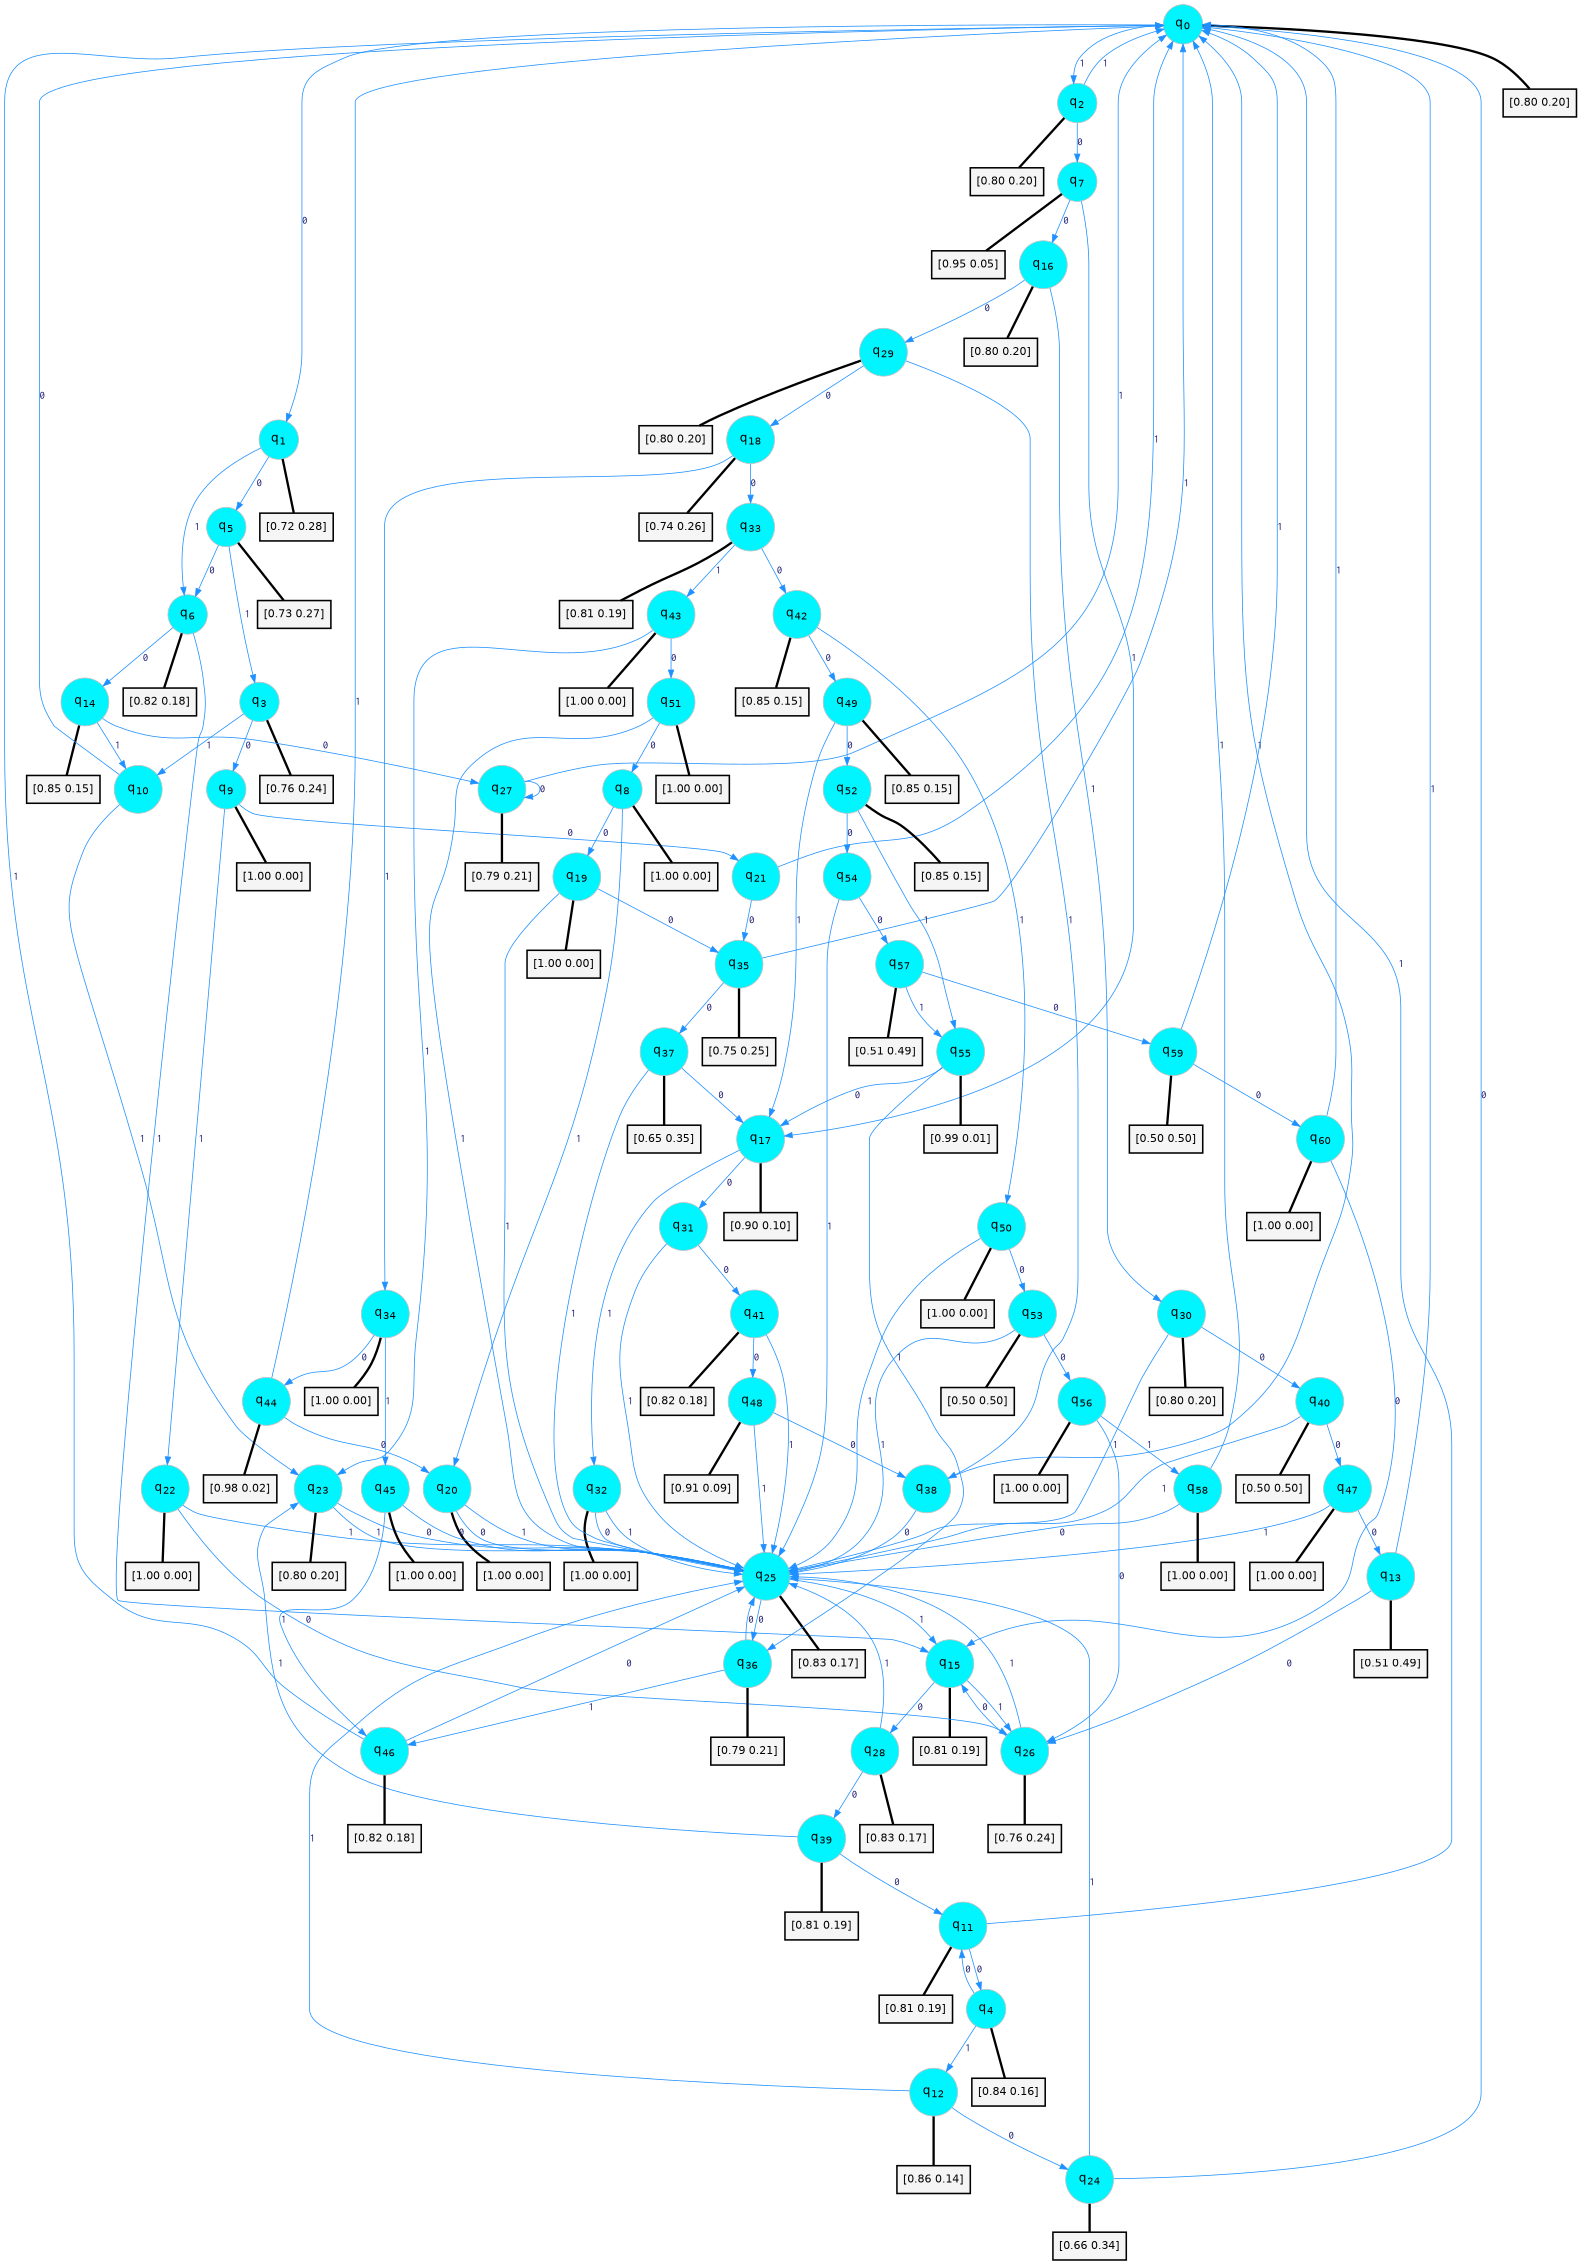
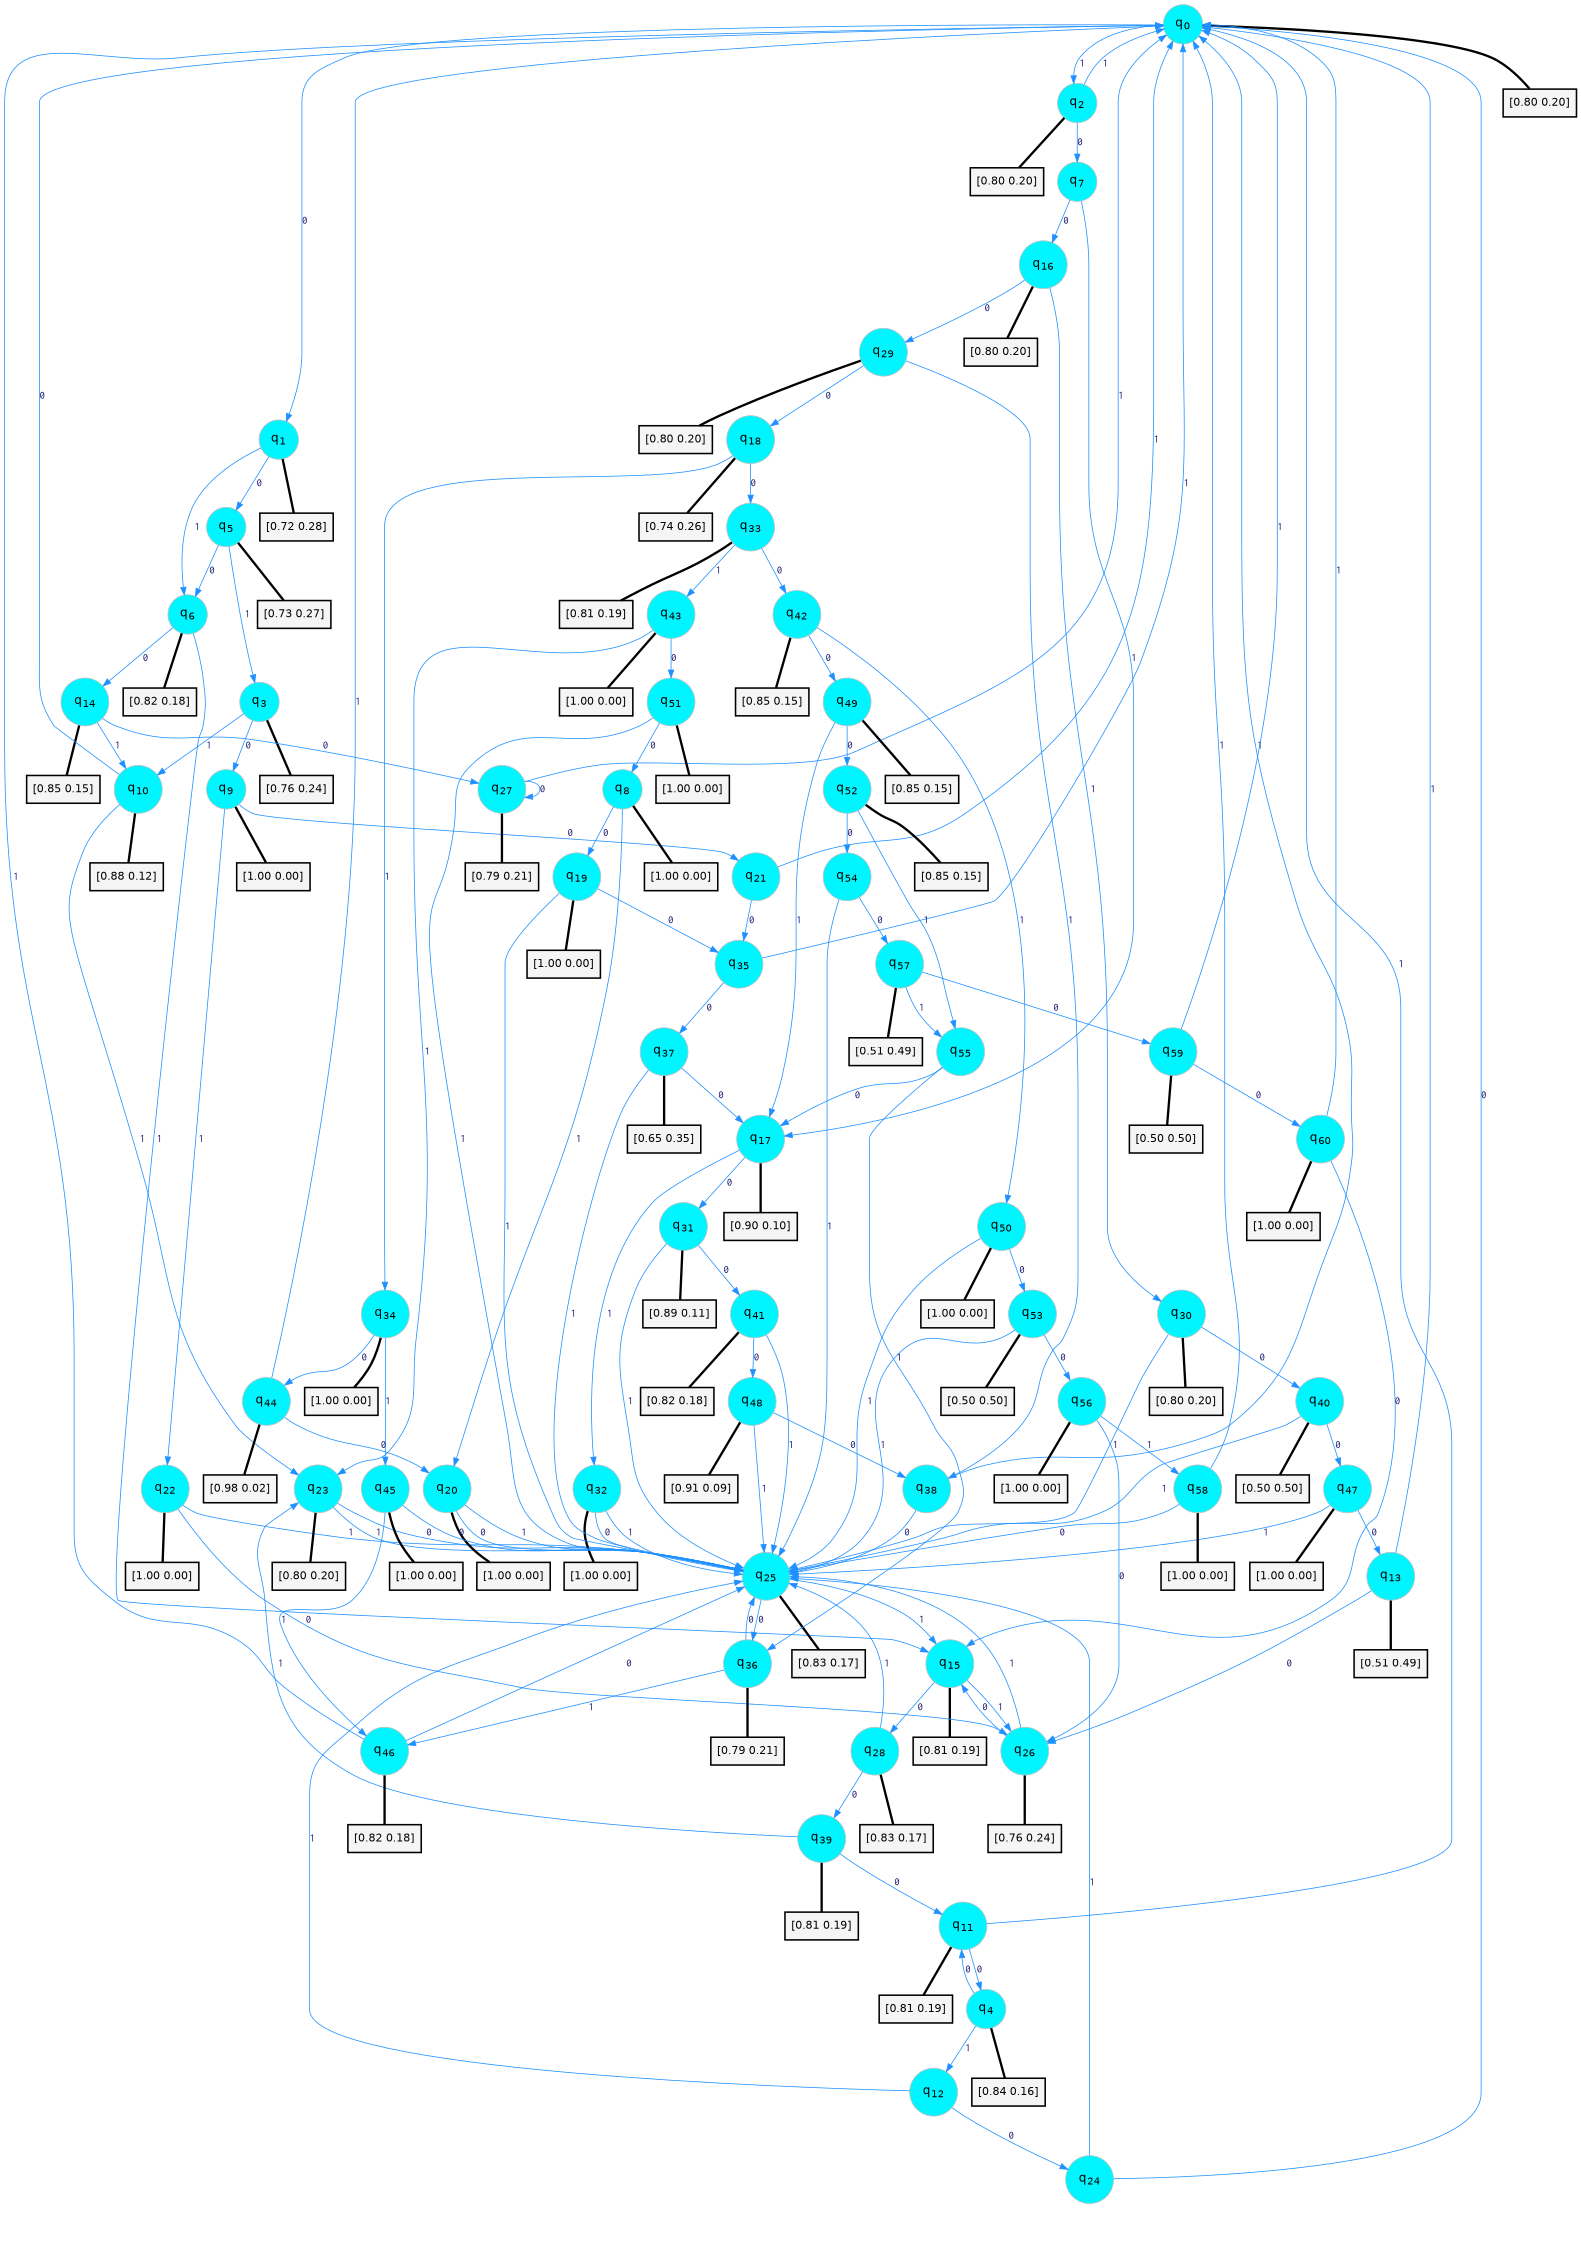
(968, 265) -> none
none -> (127, 877)
(739, 1052) -> none
(961, 1139) -> none
none -> (680, 1314)
(934, 2180) -> none
(1090, 2246) -> none
